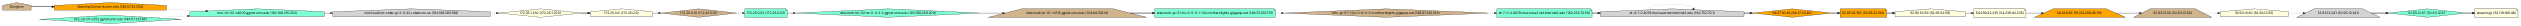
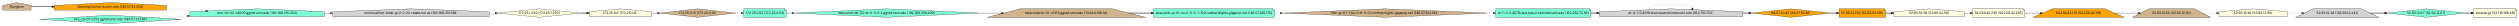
(412, 13) -> (411, 13)
